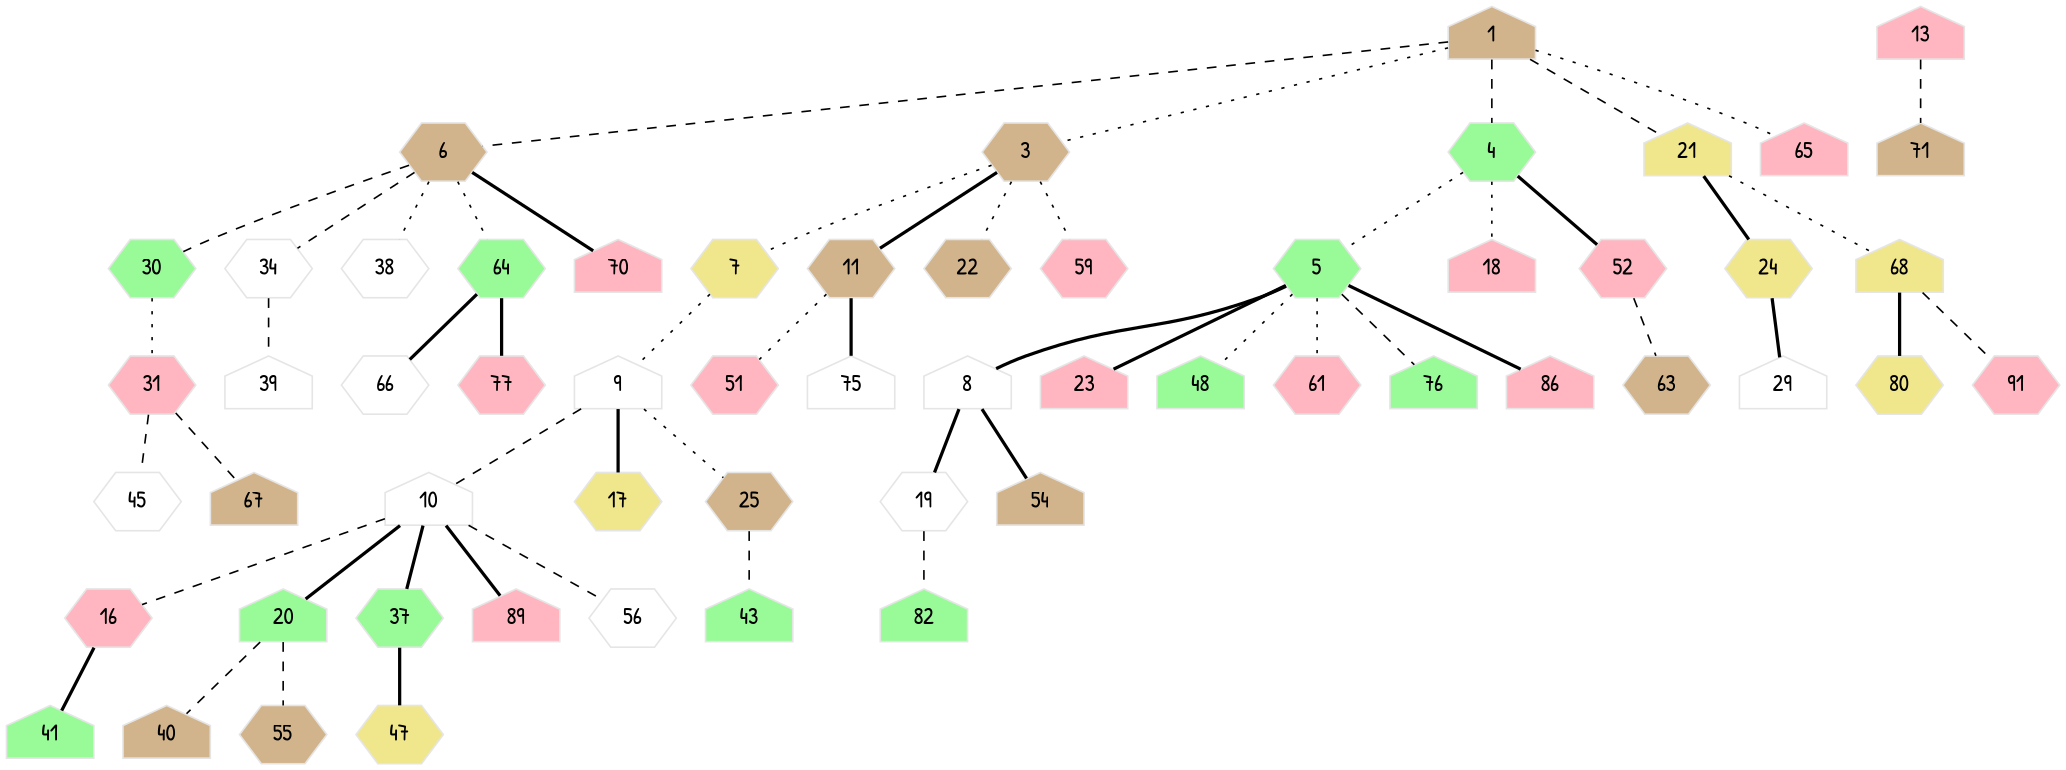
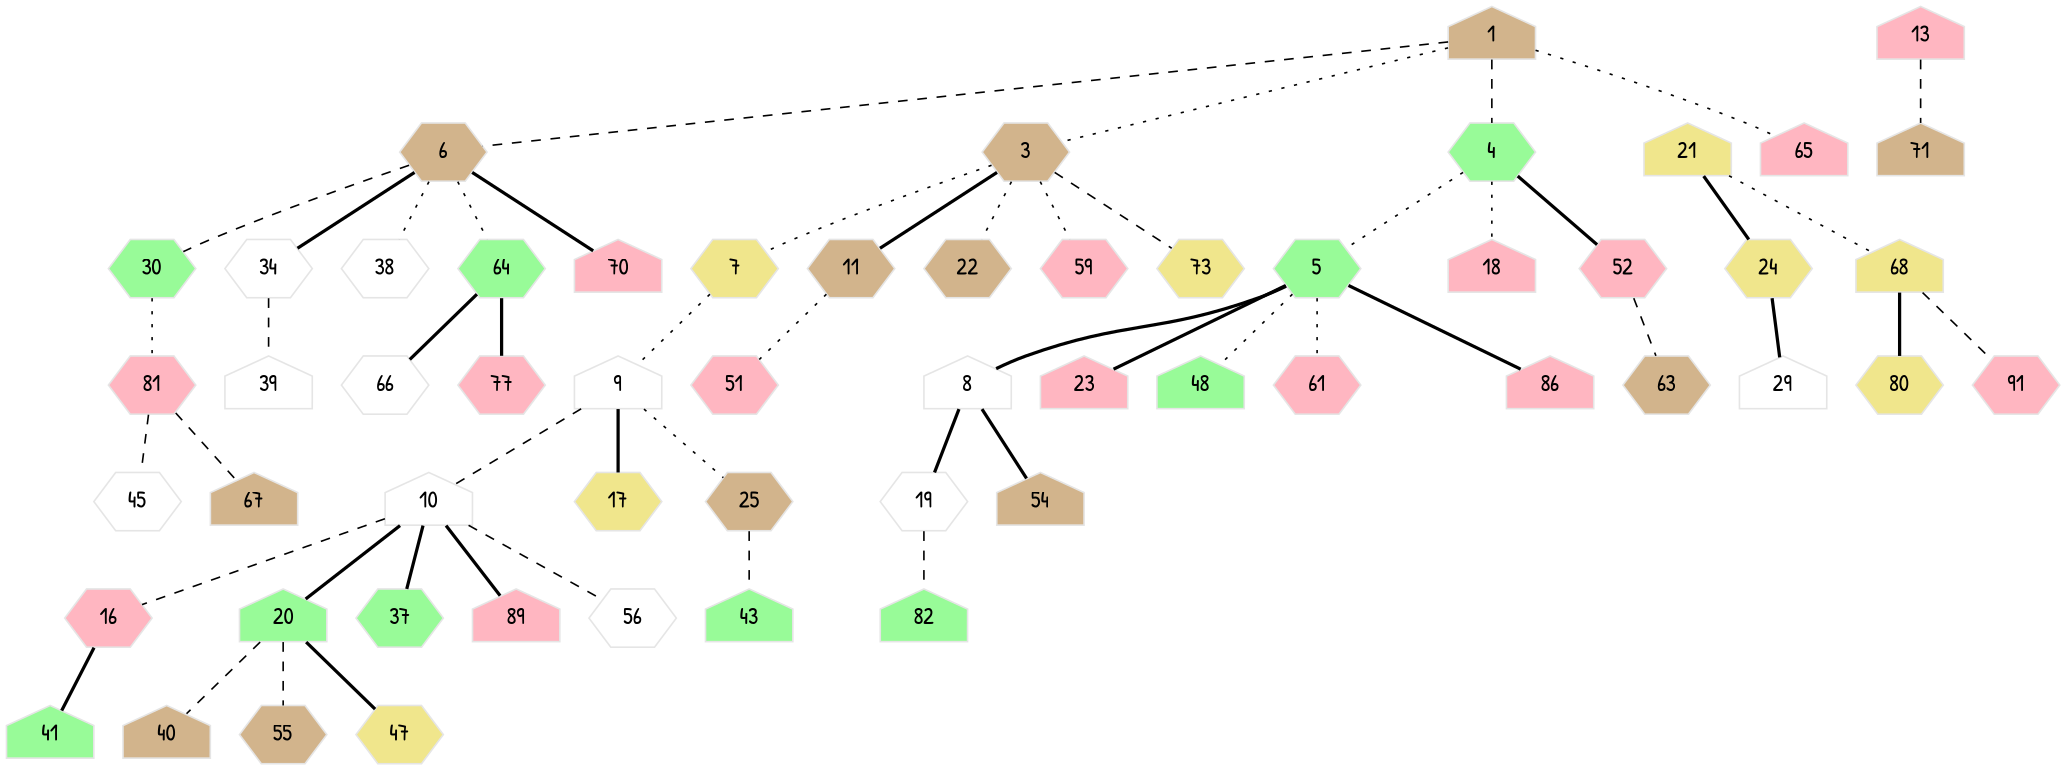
(1595, 97) -> none
(356, 210) -> (356, 210)
none -> (1201, 269)
(152, 385) -> (152, 385)
(851, 385) -> none
(1434, 385) -> none
(400, 677) -> (341, 676)
